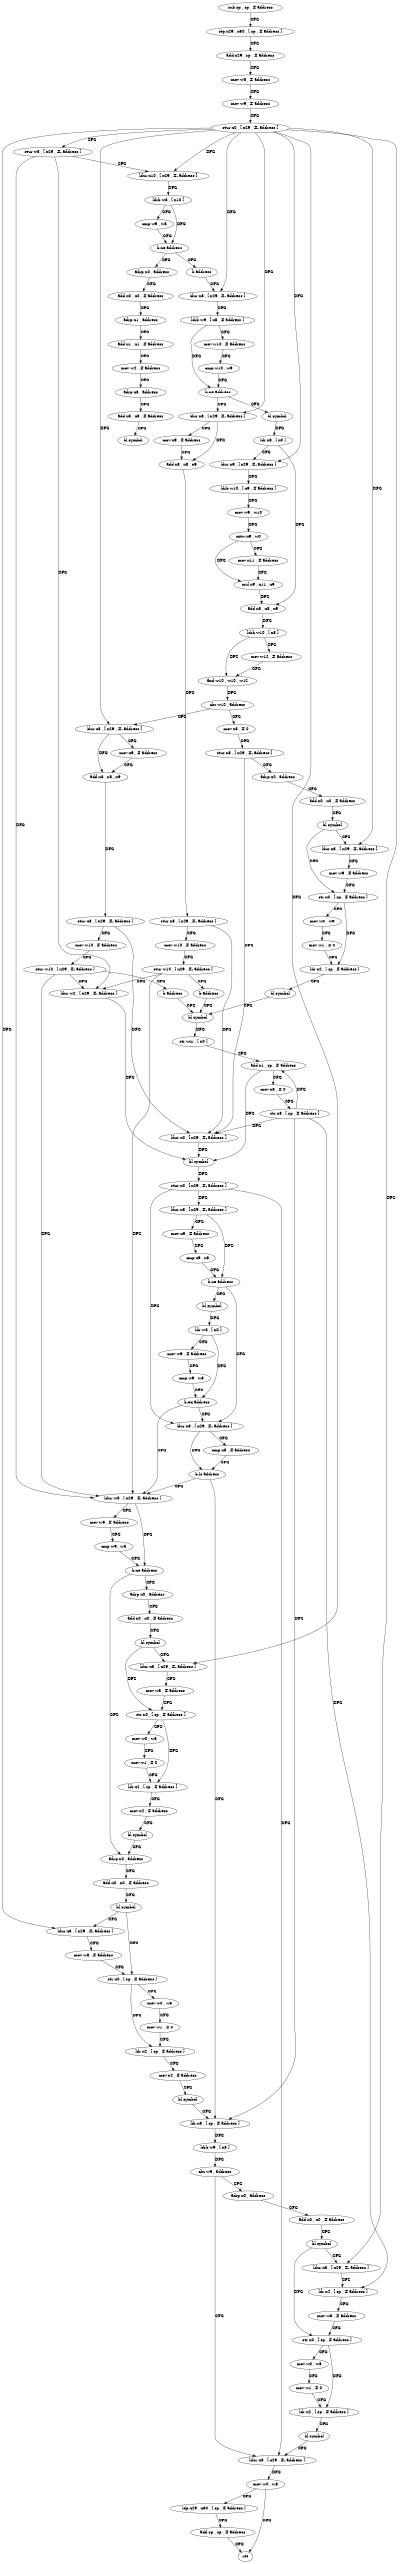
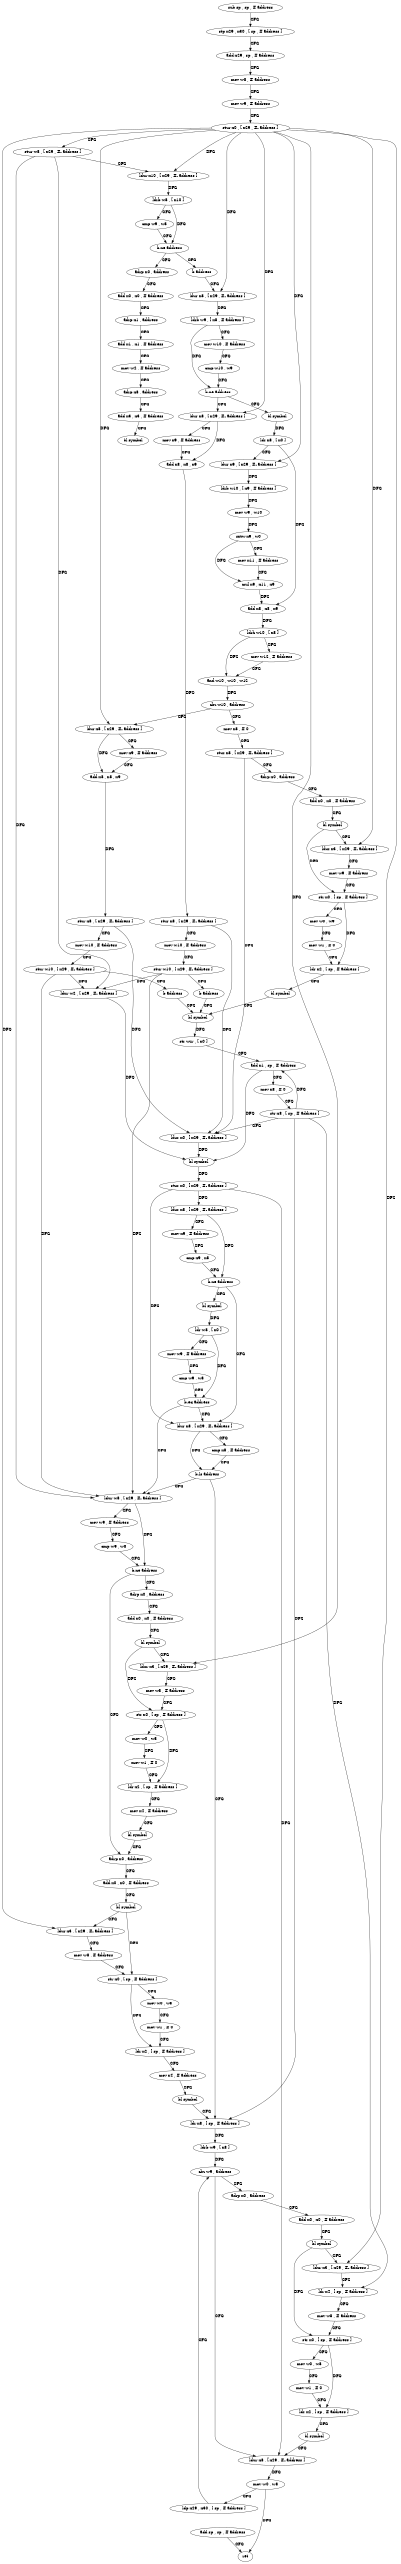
(257, 1126) -> (257, 1126)
(218, 2519) -> (198, 2341)
